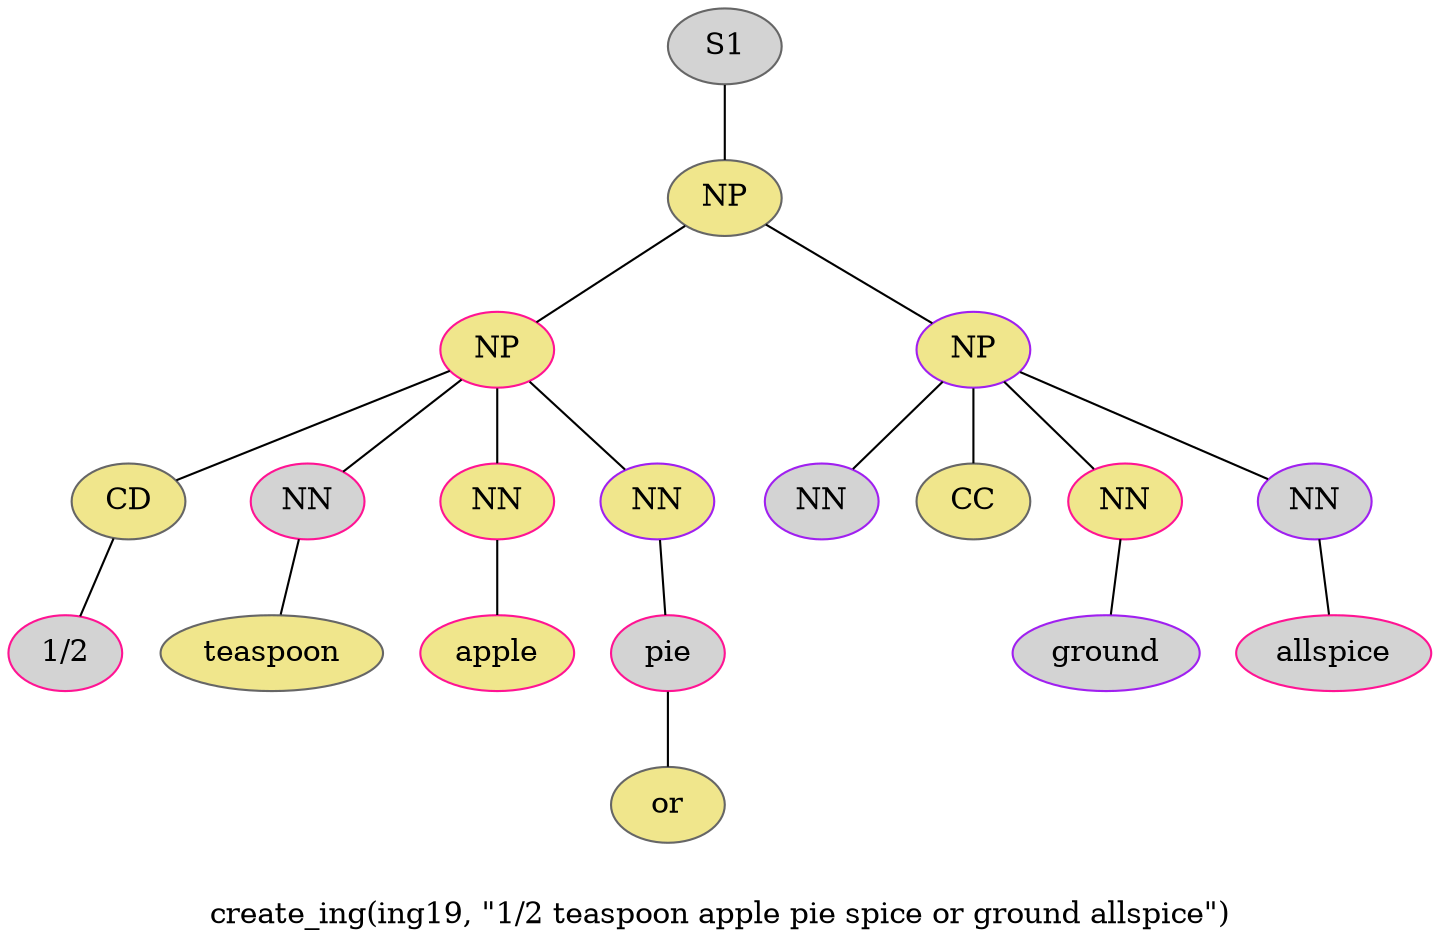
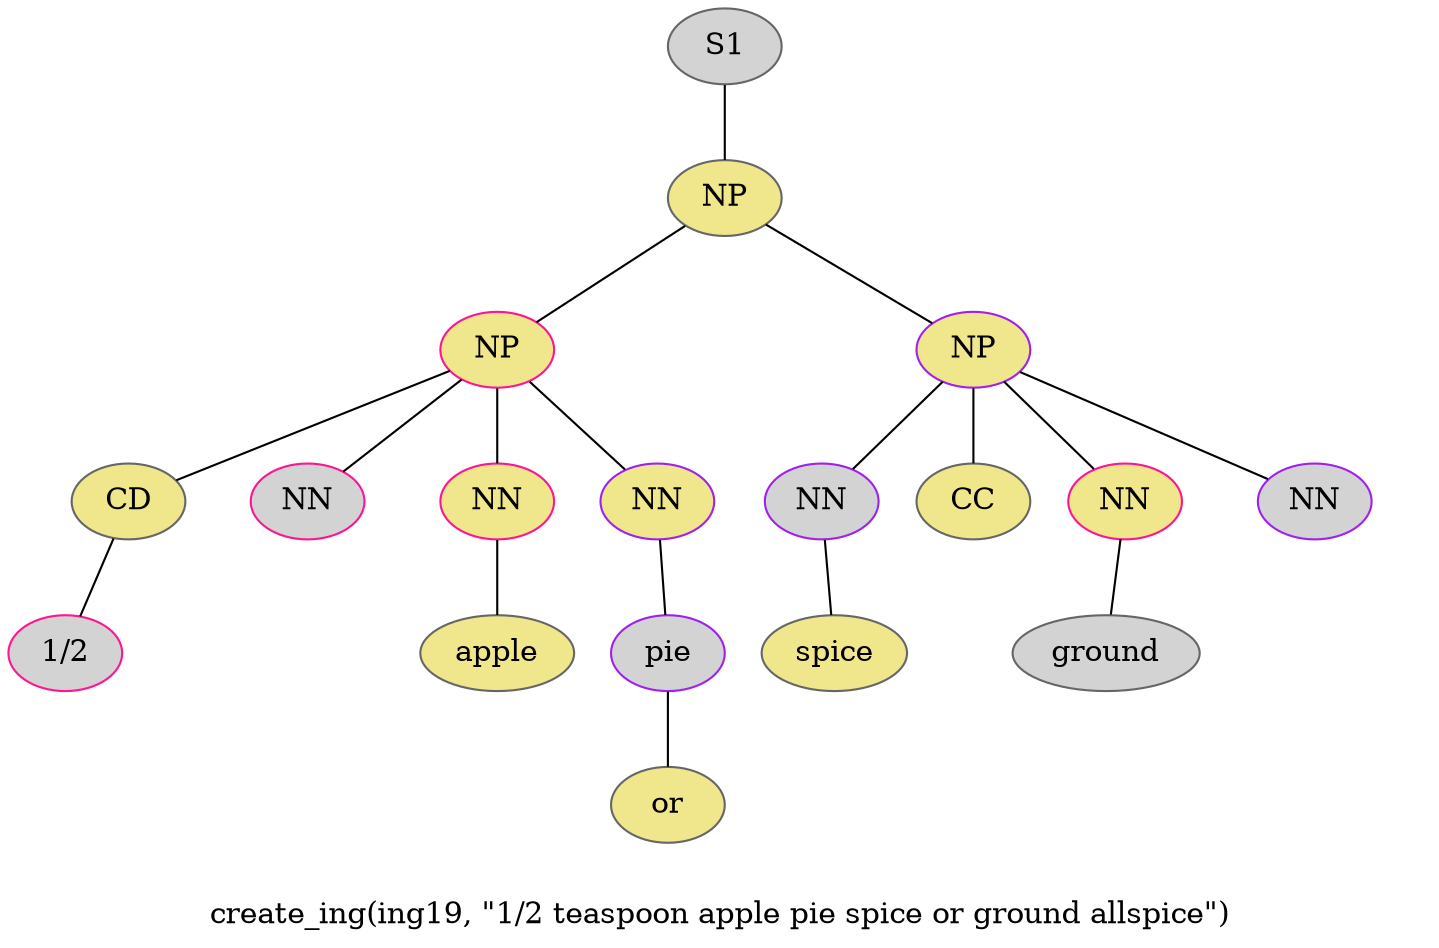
(272, 653) -> none
(497, 653) -> (497, 653)
(668, 653) -> (668, 653)
none -> (834, 653)
(1106, 653) -> (1106, 653)
(1334, 653) -> none
